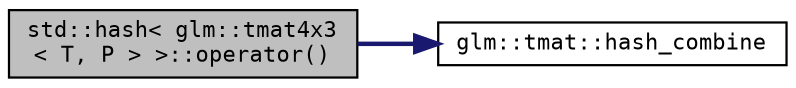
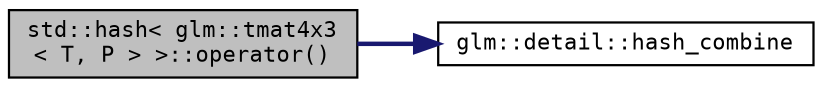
(612, 44) -> (626, 44)
